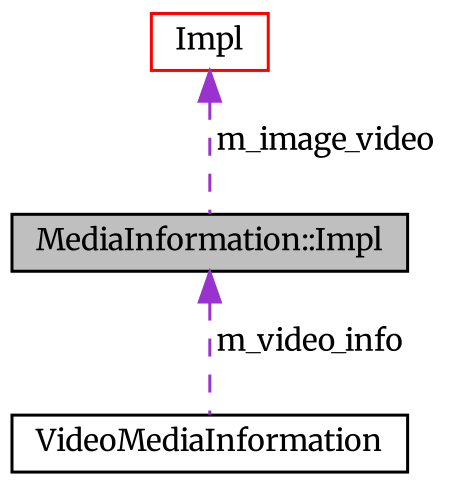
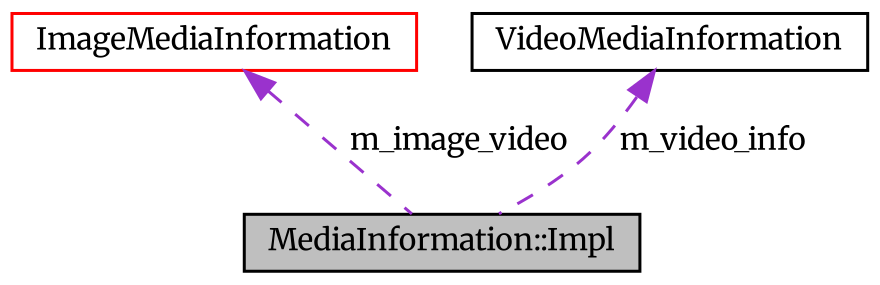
(210, 42) -> (214, 42)
(210, 359) -> (576, 165)
